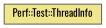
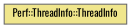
(53, 14) -> (65, 14)
